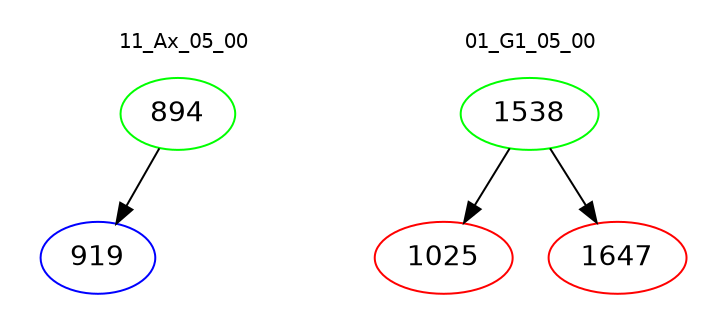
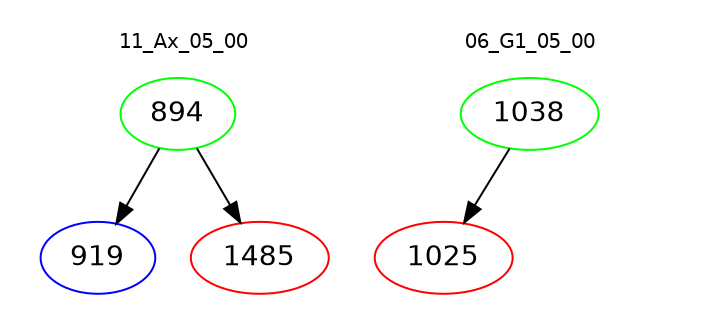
(531, 43) -> (531, 43)
(530, 114) -> (530, 114)
none -> (260, 258)
(618, 258) -> none
